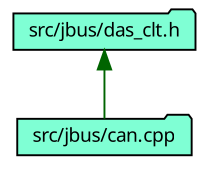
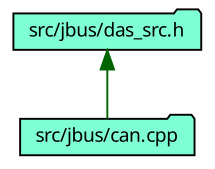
(104, 32) -> (107, 32)
